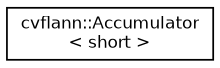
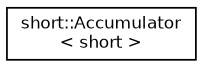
(110, 34) -> (101, 34)
